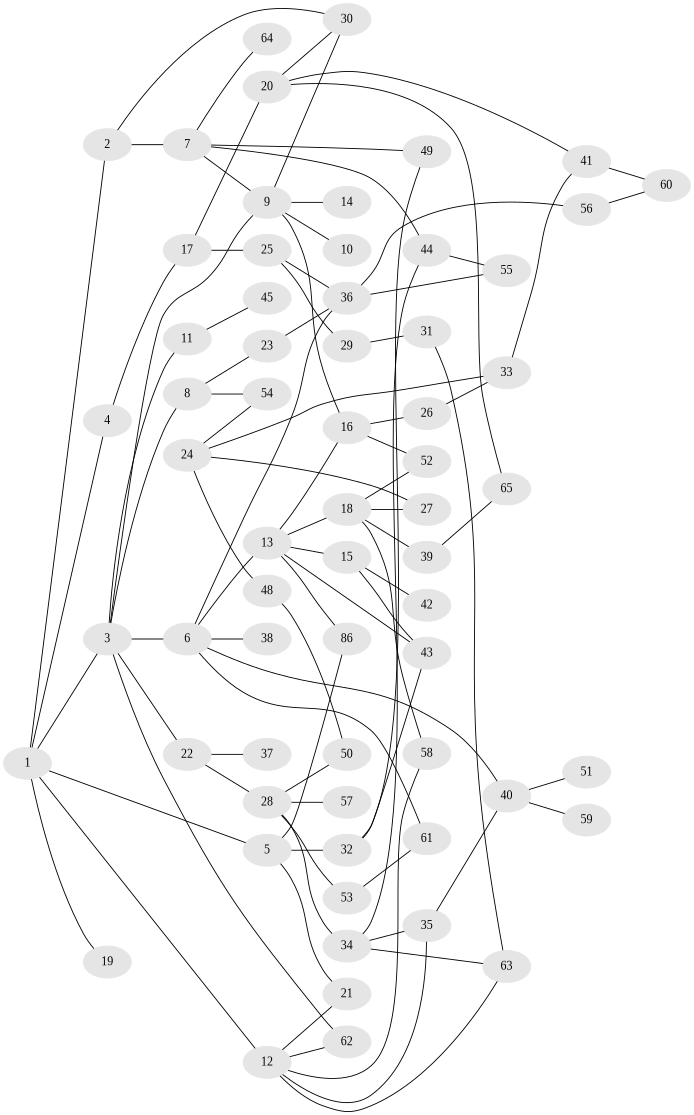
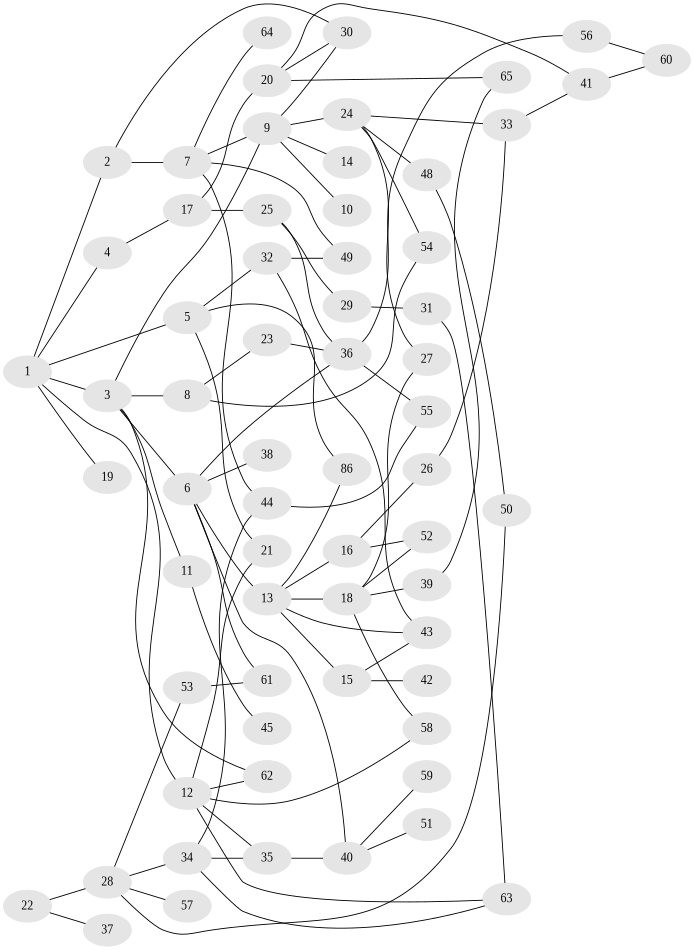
(311, 292) -> (307, 122)
(147, 697) -> none
